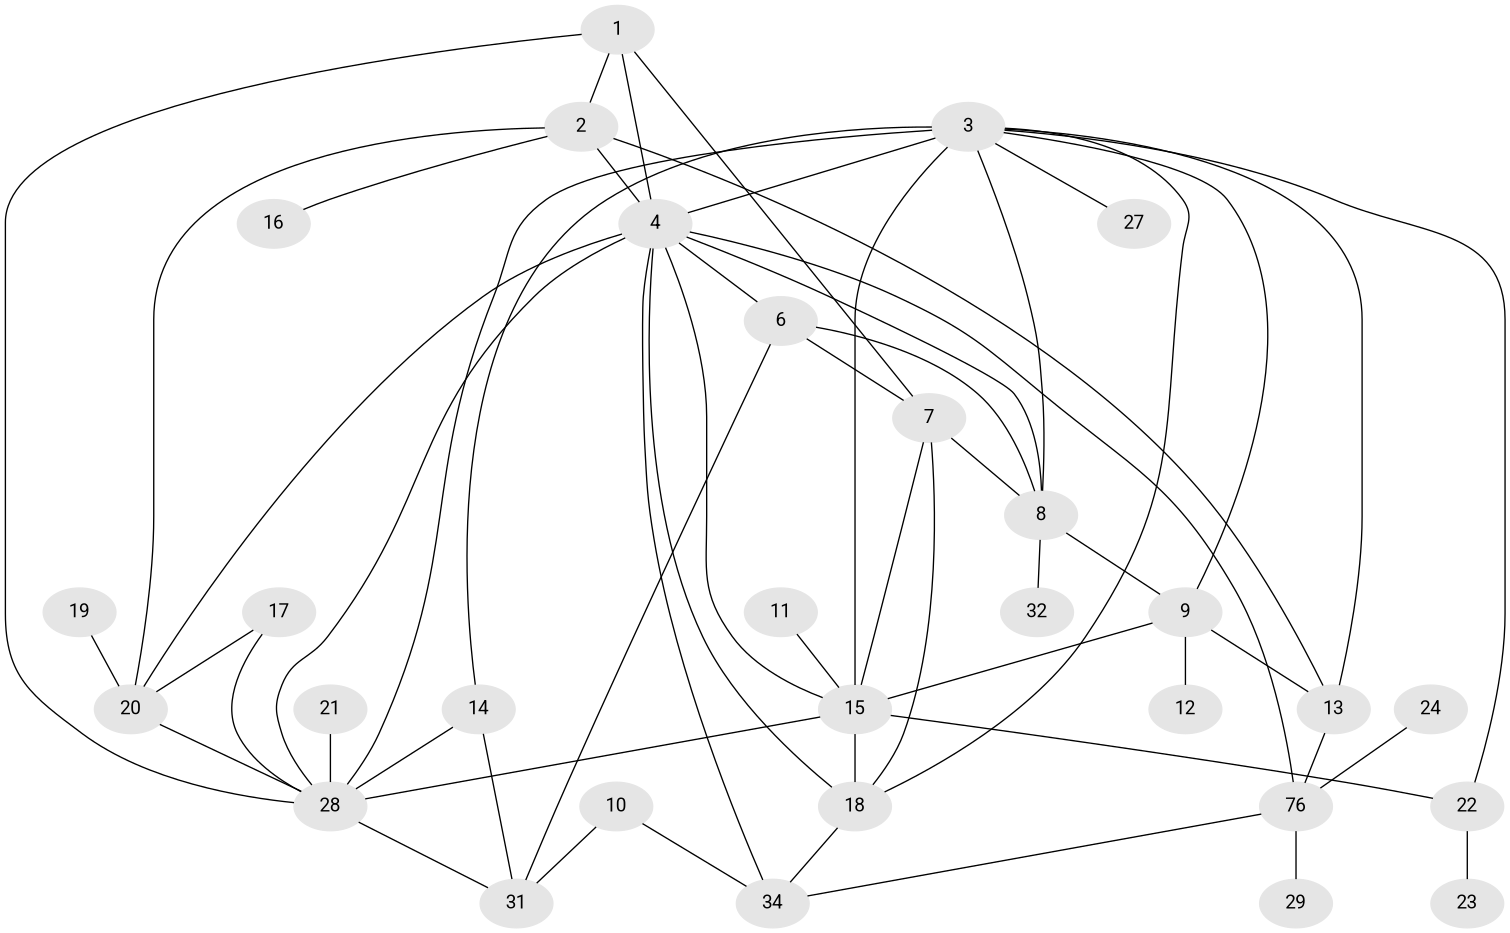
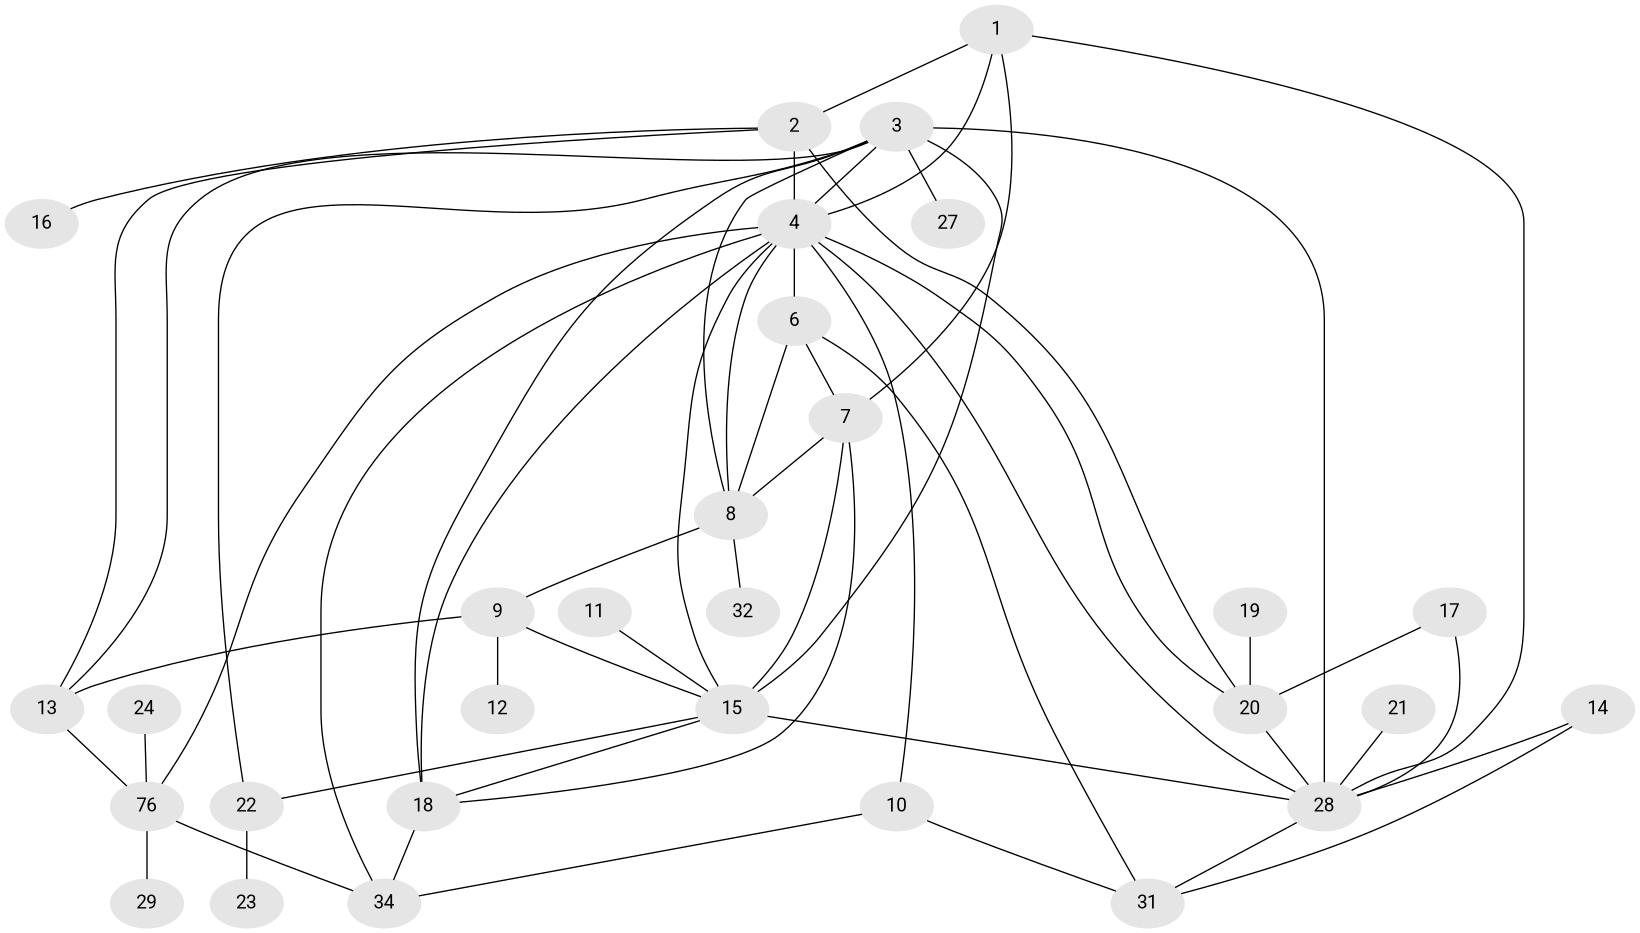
(552, 248) -> none
(1261, 279) -> none
none -> (910, 488)
